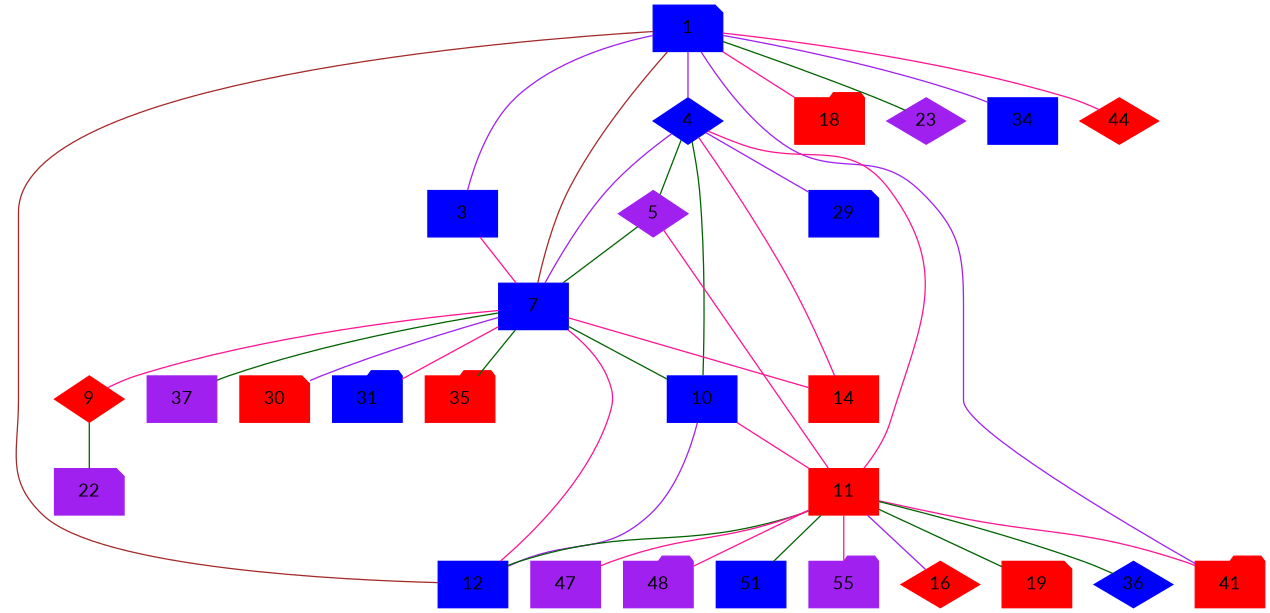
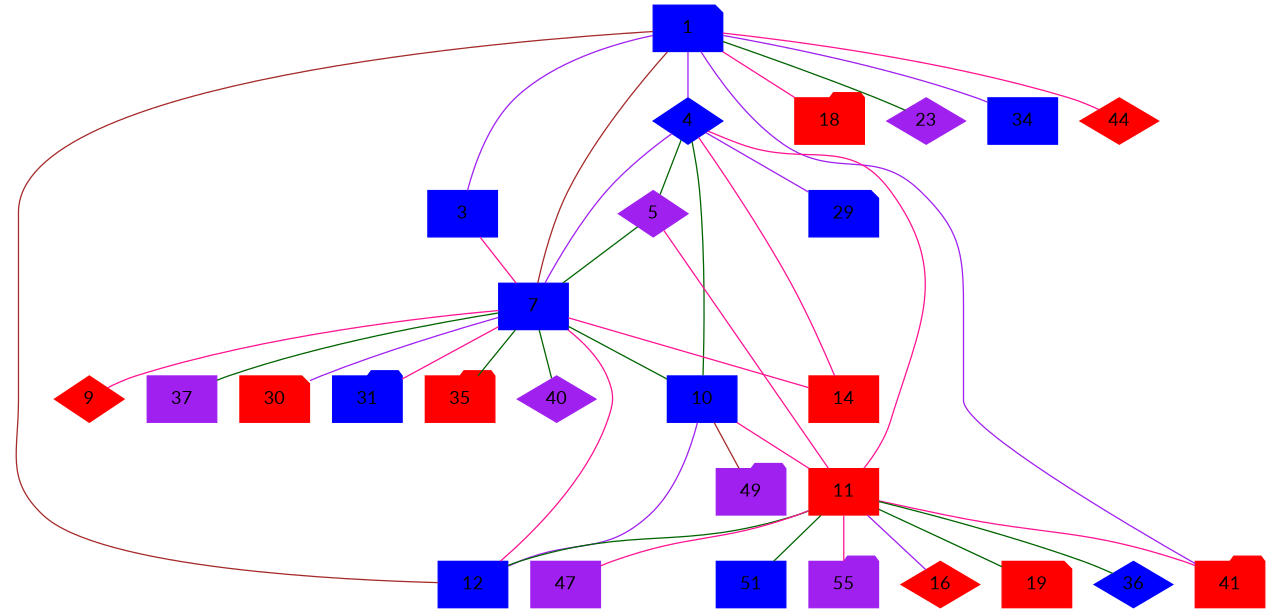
none -> (557, 399)
(89, 492) -> none
none -> (751, 492)
(658, 585) -> none
